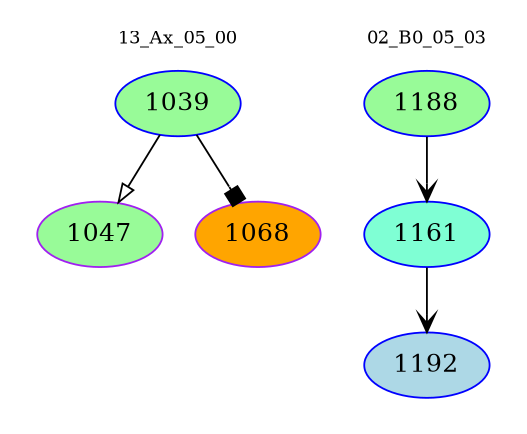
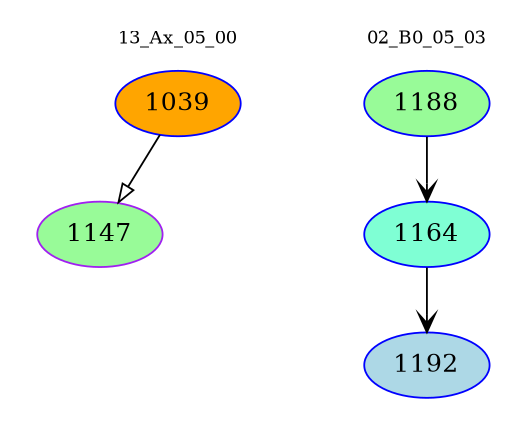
(178, 104) -> (178, 104)
(100, 234) -> (100, 234)
(258, 234) -> none
(427, 234) -> (427, 234)
